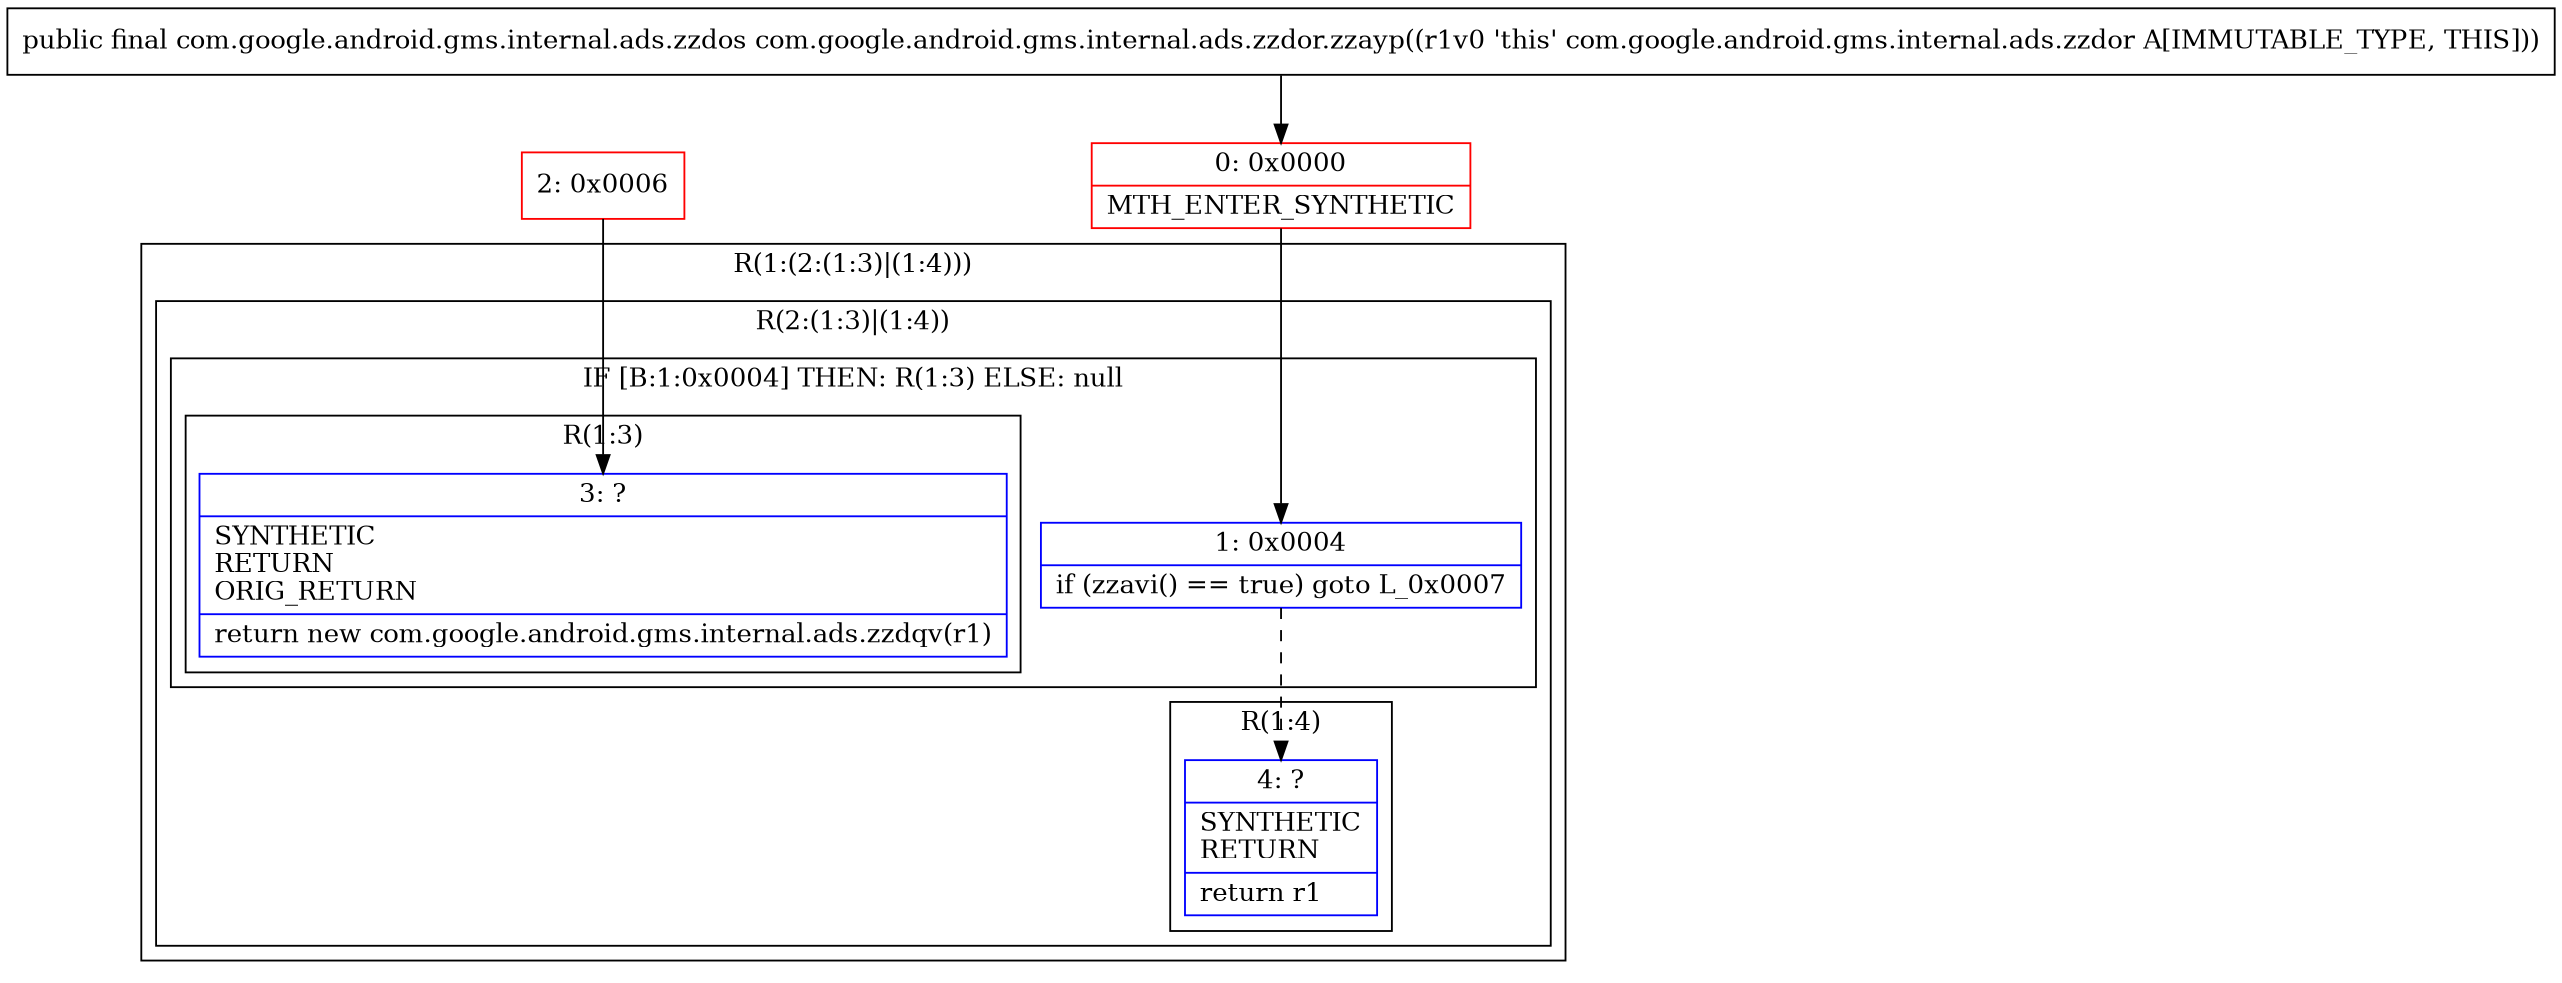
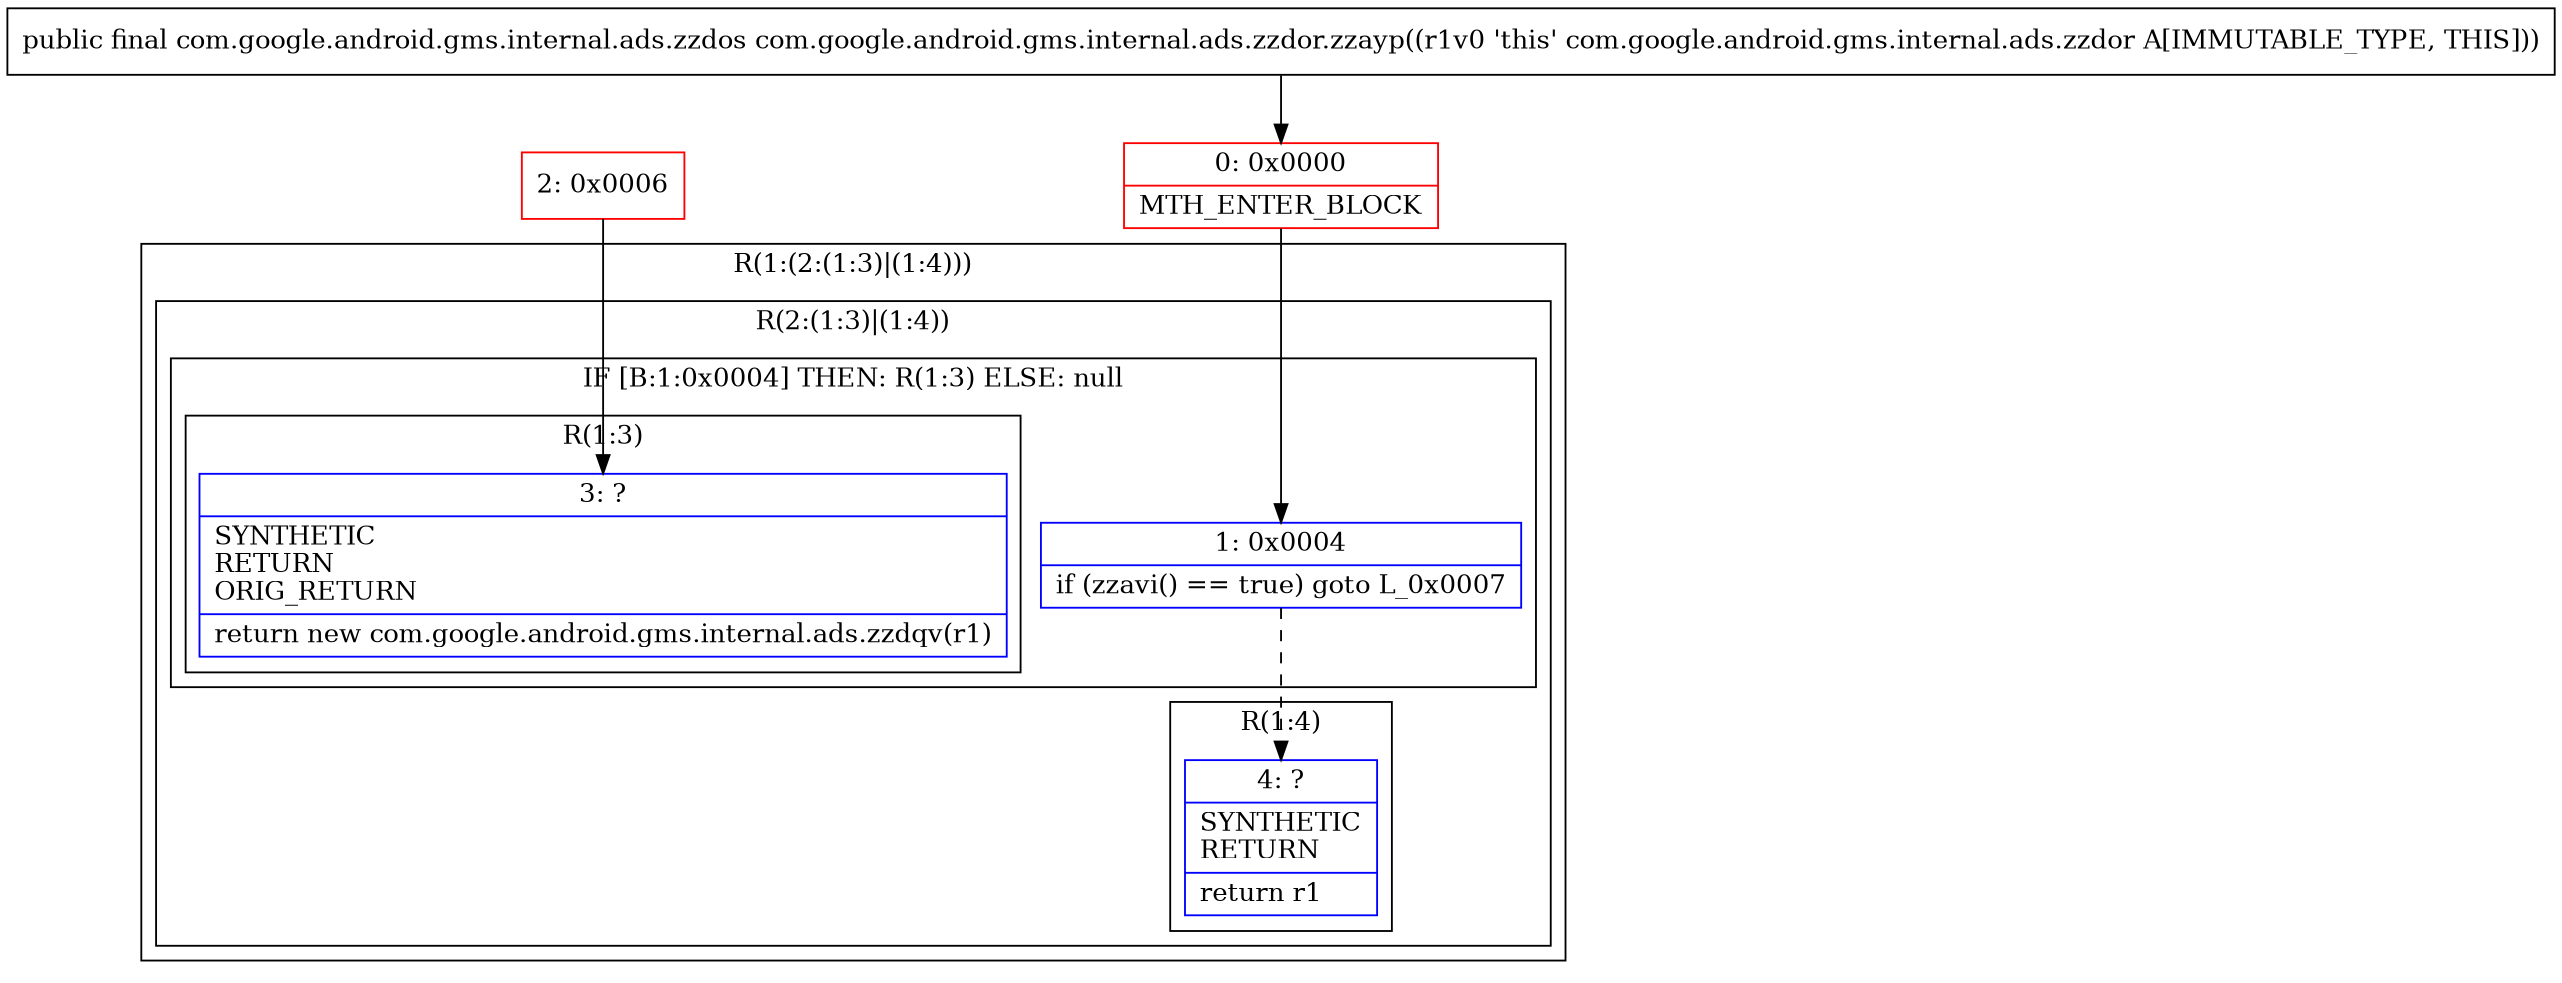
(1281, 206) -> (1281, 206)
